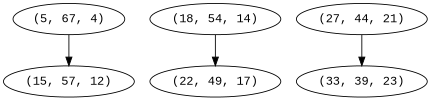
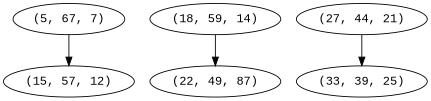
(69, 19) -> (69, 19)
(215, 19) -> (215, 19)
(215, 81) -> (215, 81)
(362, 81) -> (362, 81)
